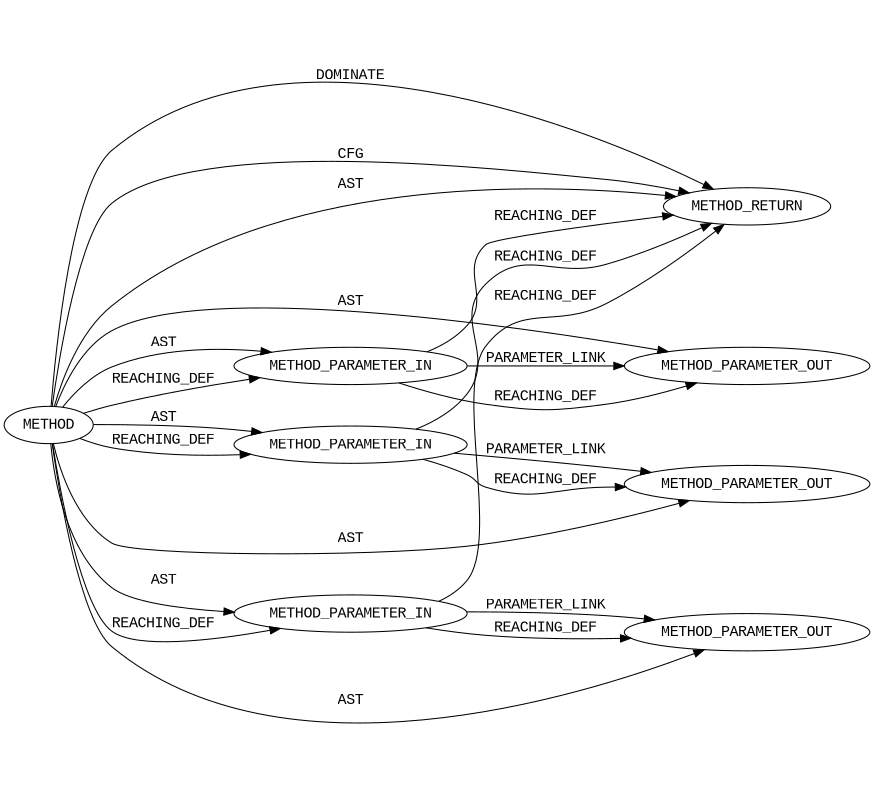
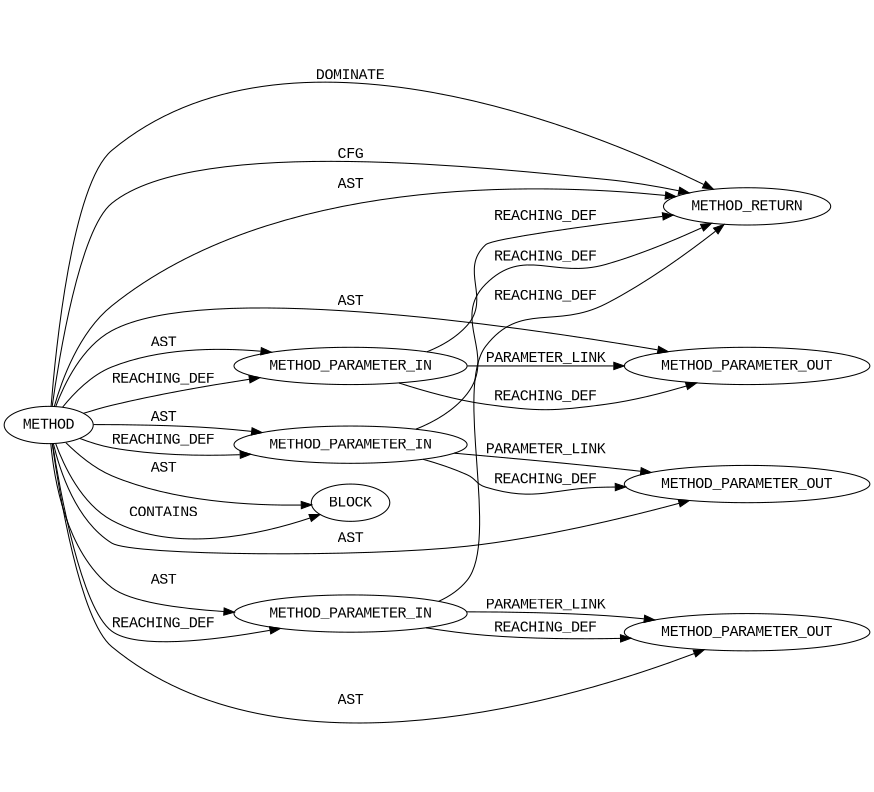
none -> (351, 503)
